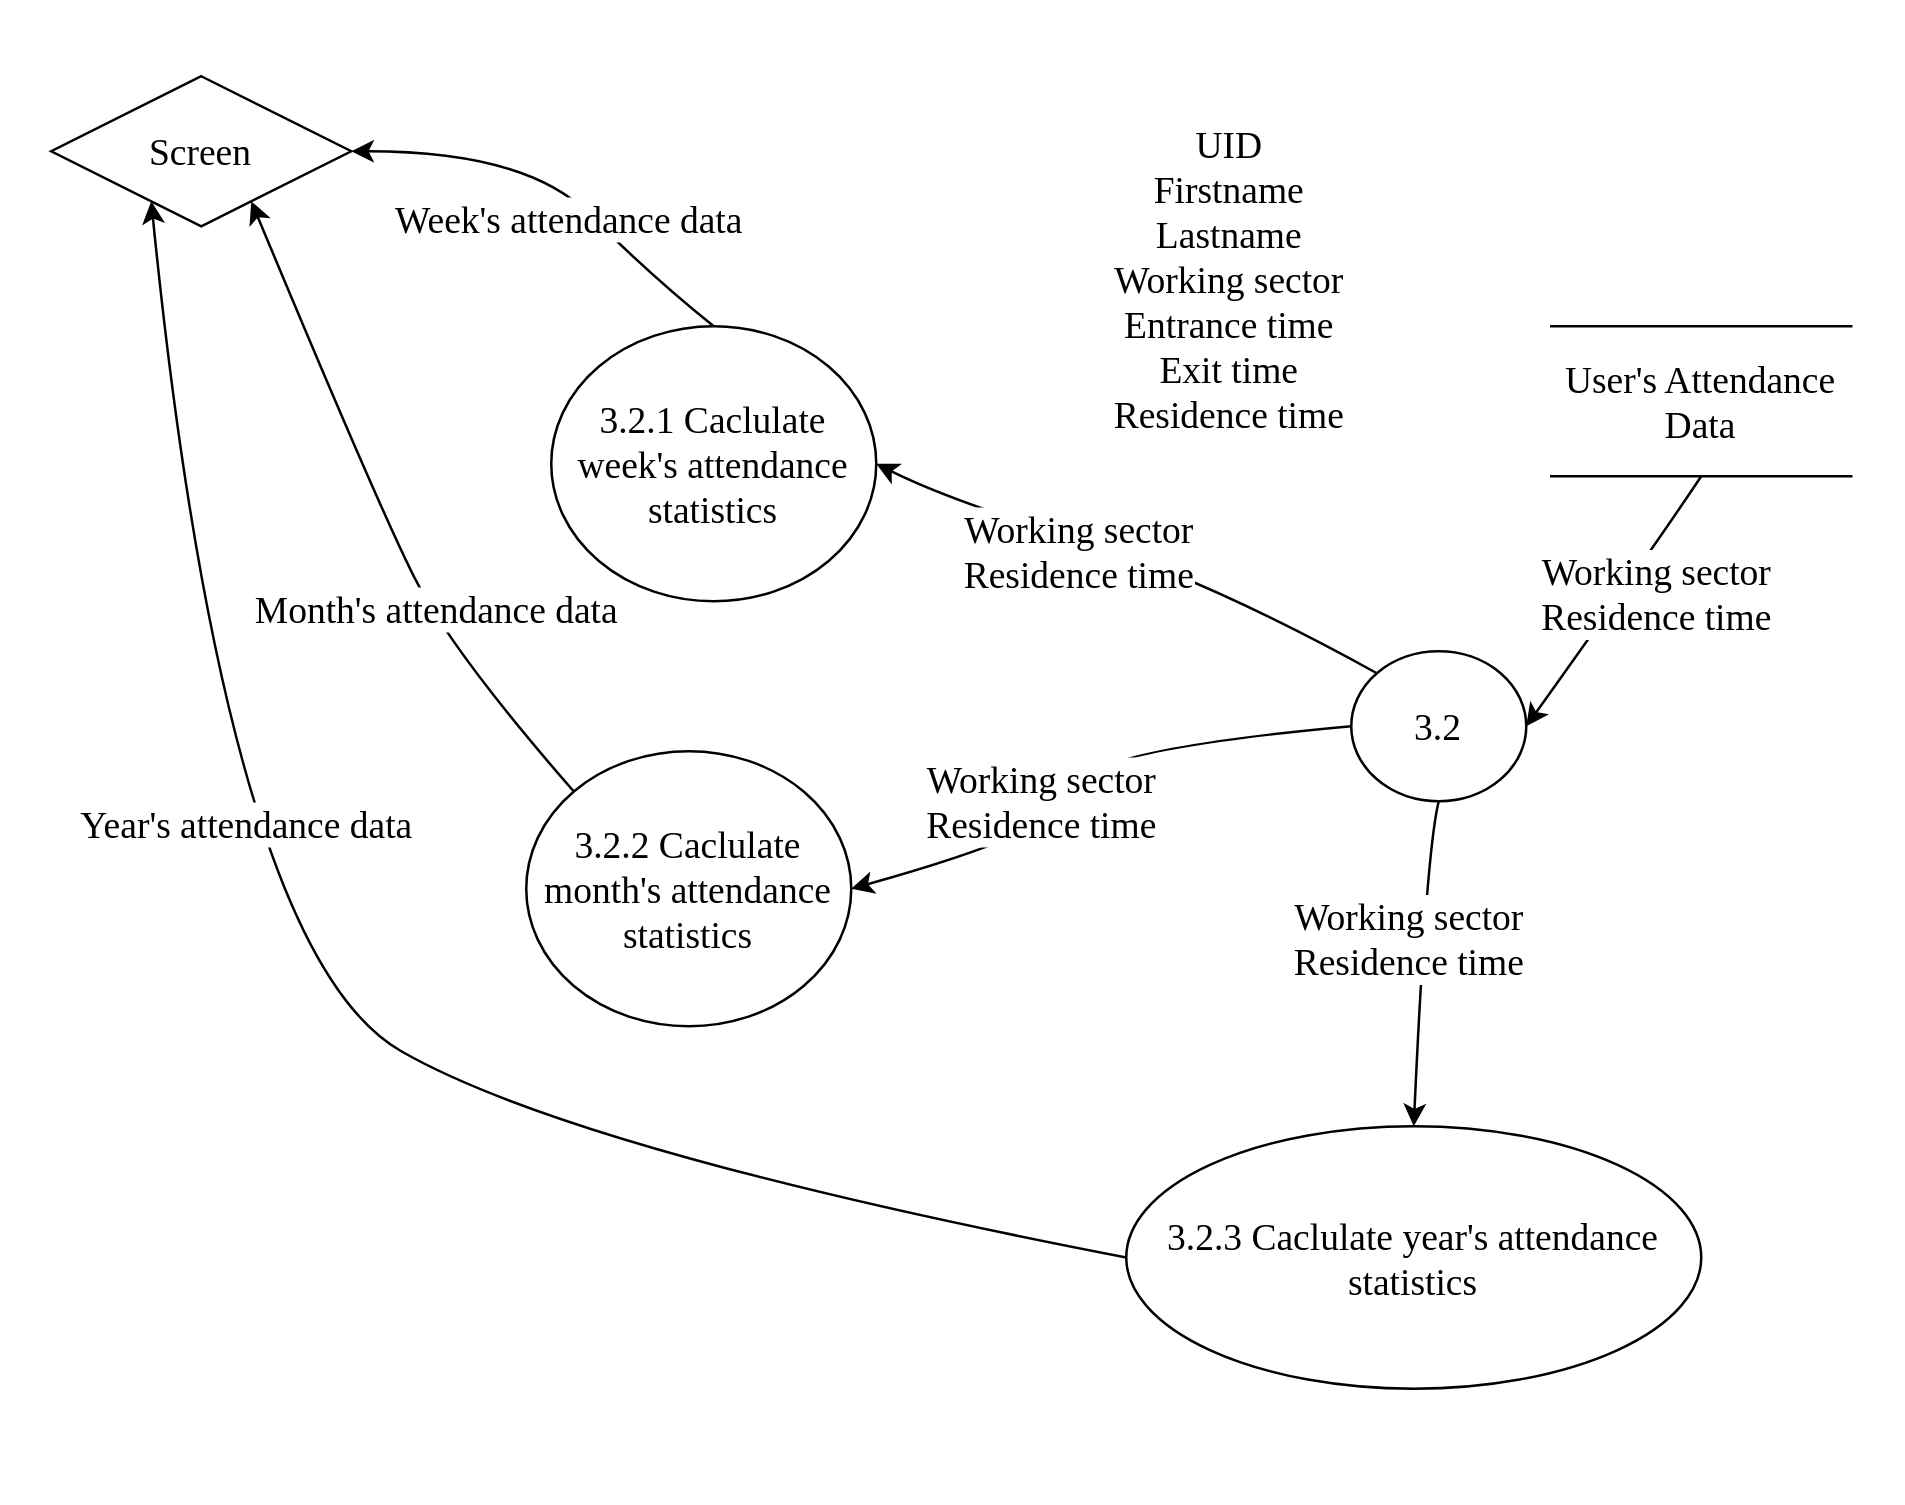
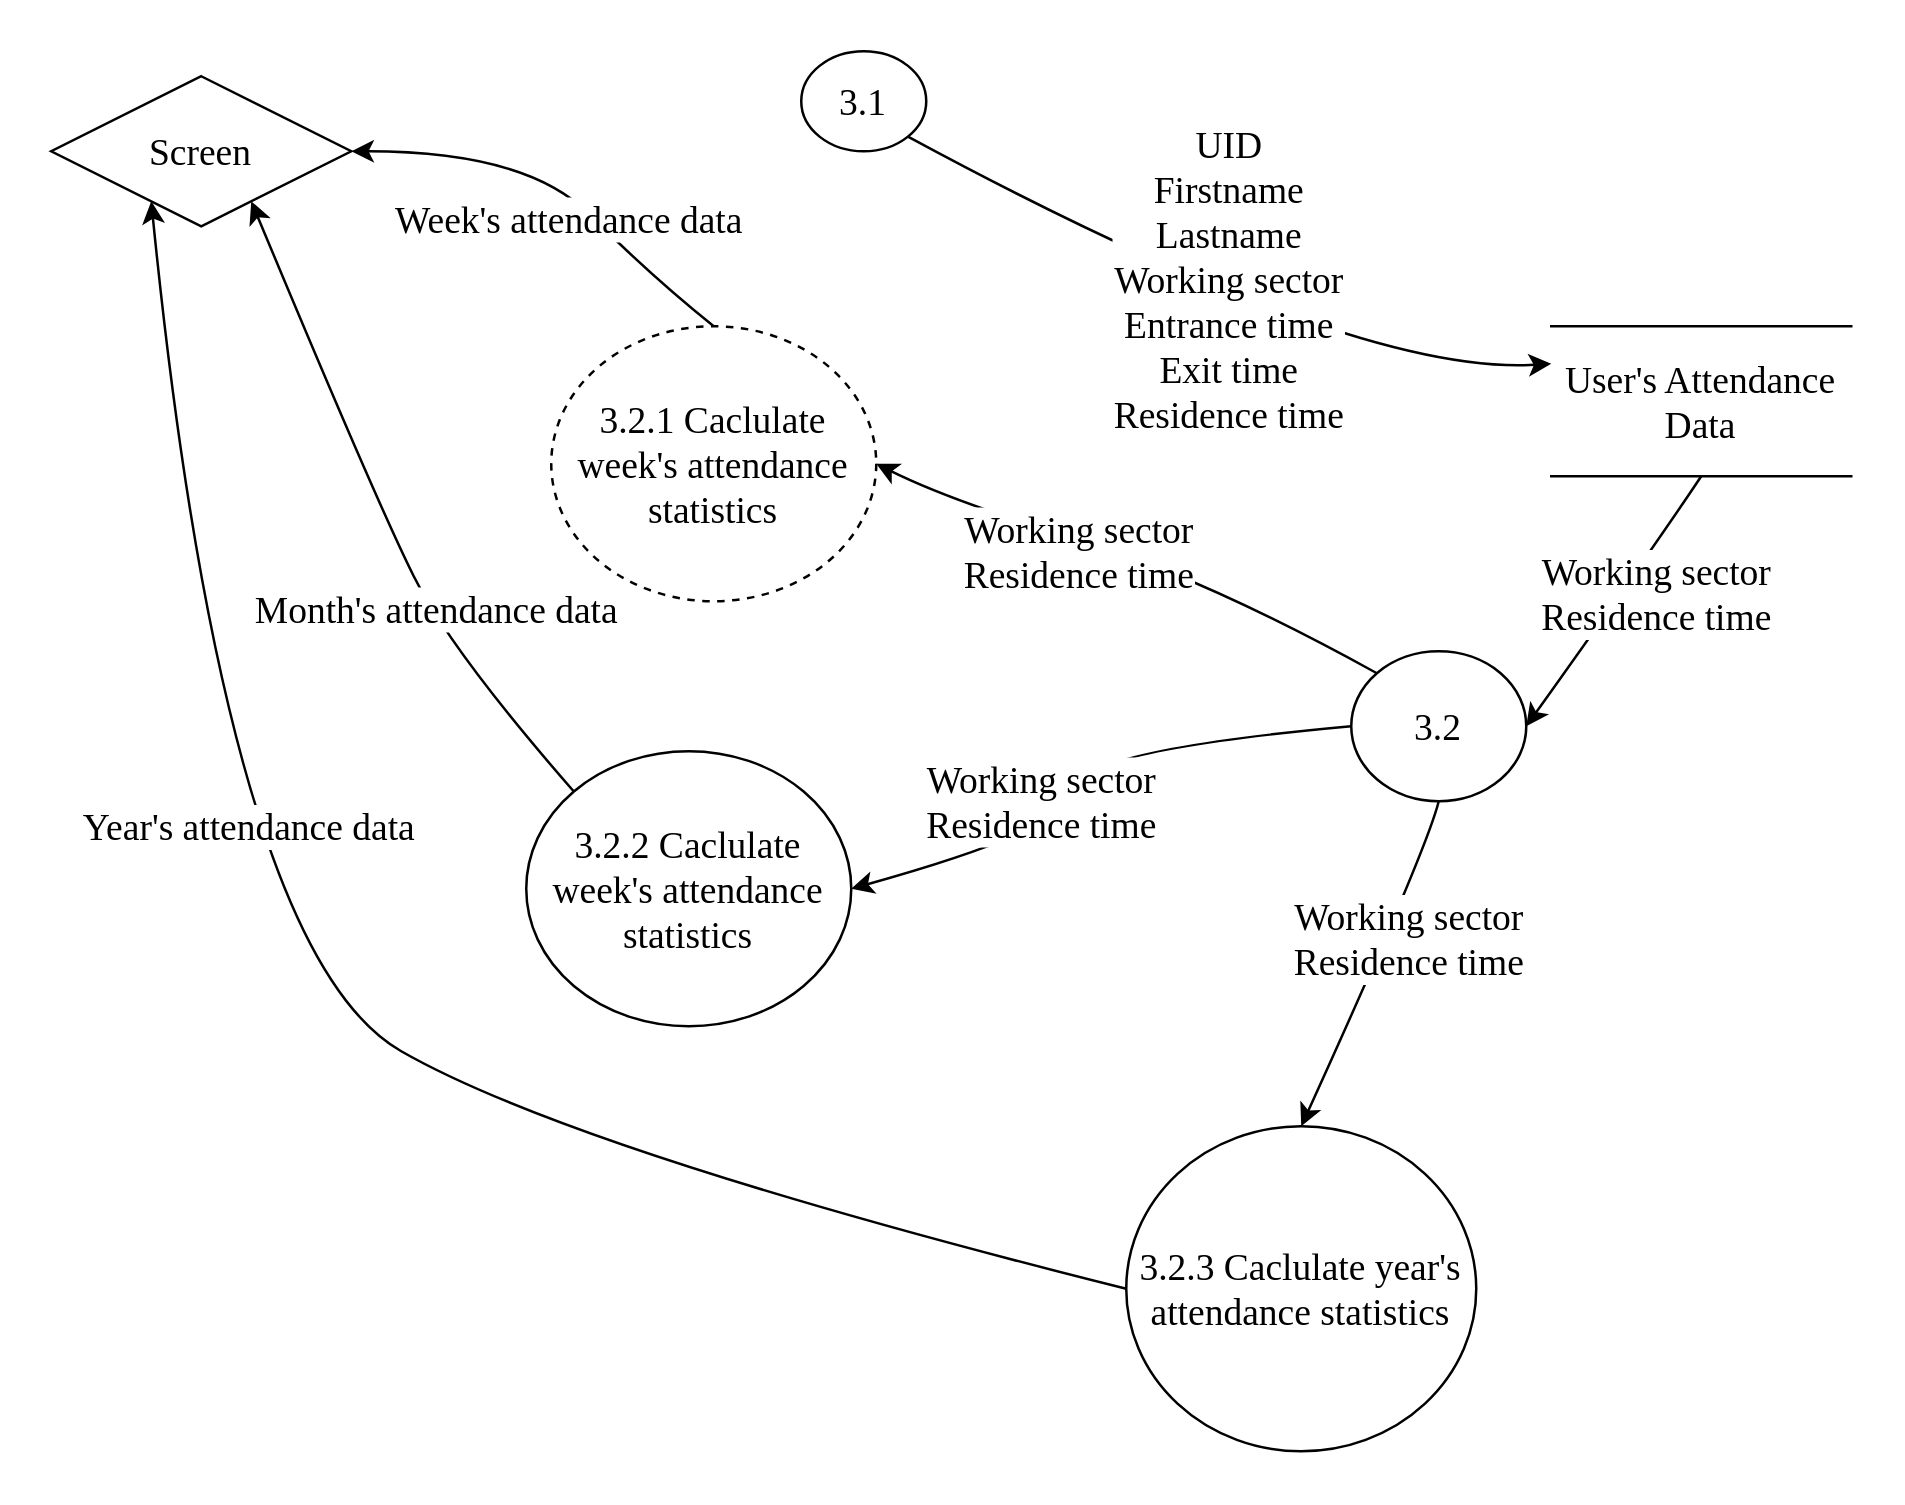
none -> (864, 101)
none -> (1009, 190)
(714, 464) -> (714, 464)
(689, 889) -> (689, 889)
(1414, 1258) -> (1301, 1289)
